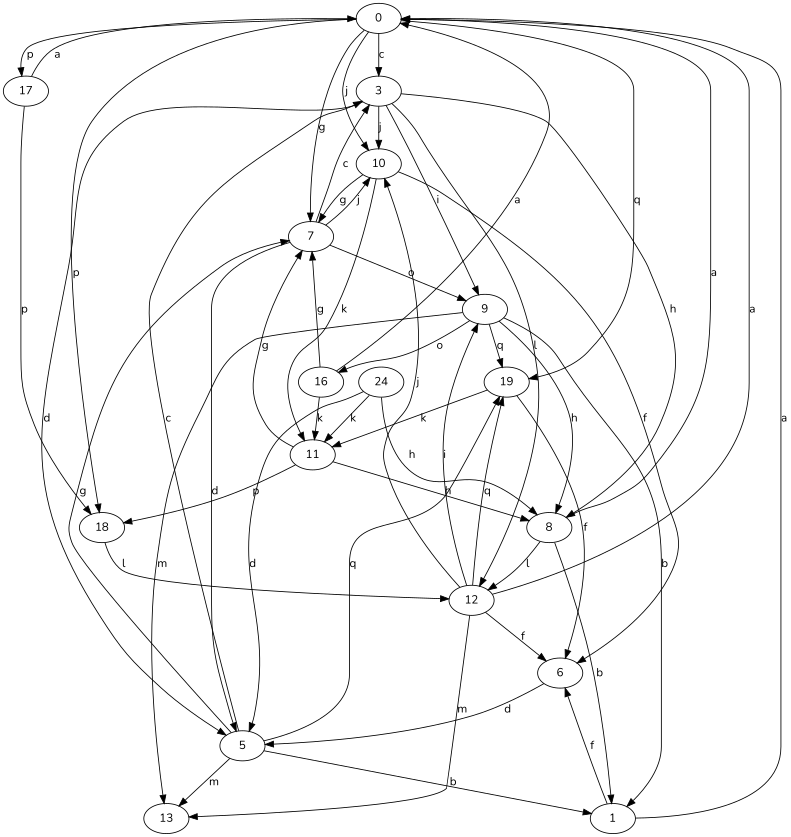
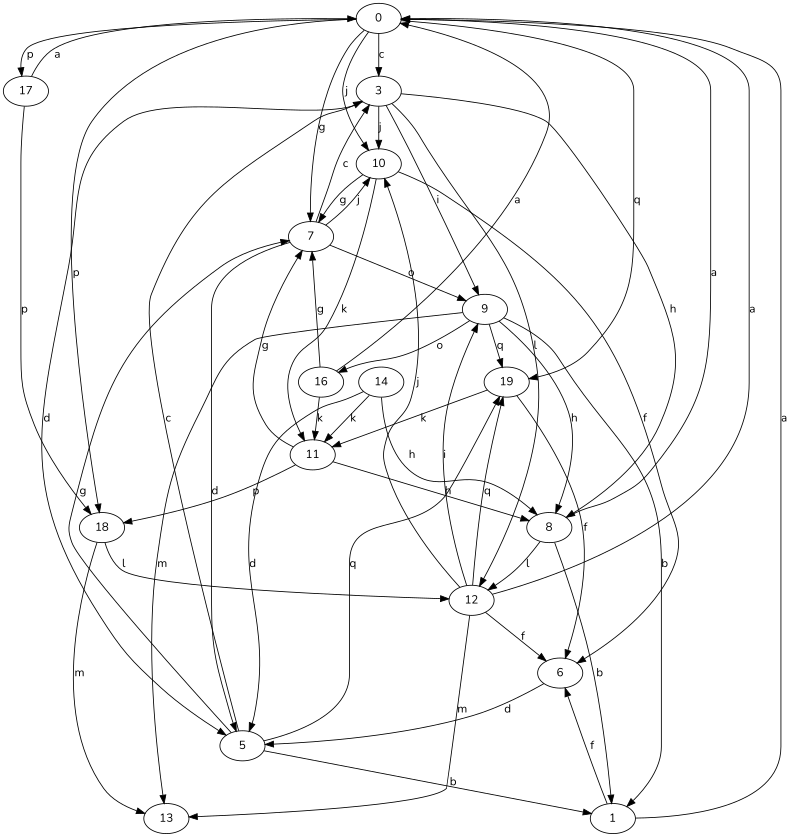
(381, 382) -> (381, 382)
(208, 779) -> (74, 687)
